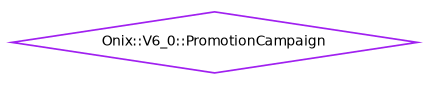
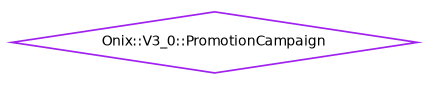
(215, 42) -> (215, 42)
